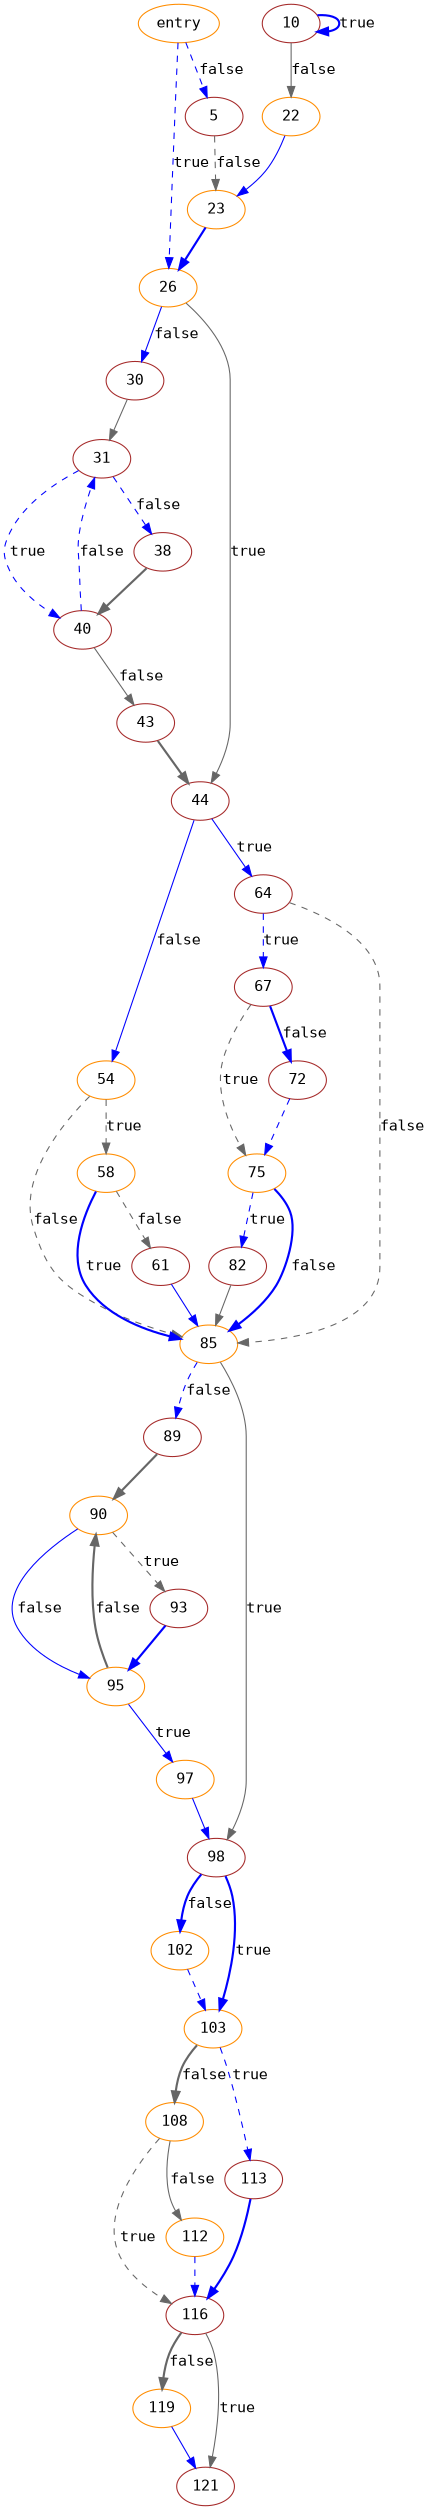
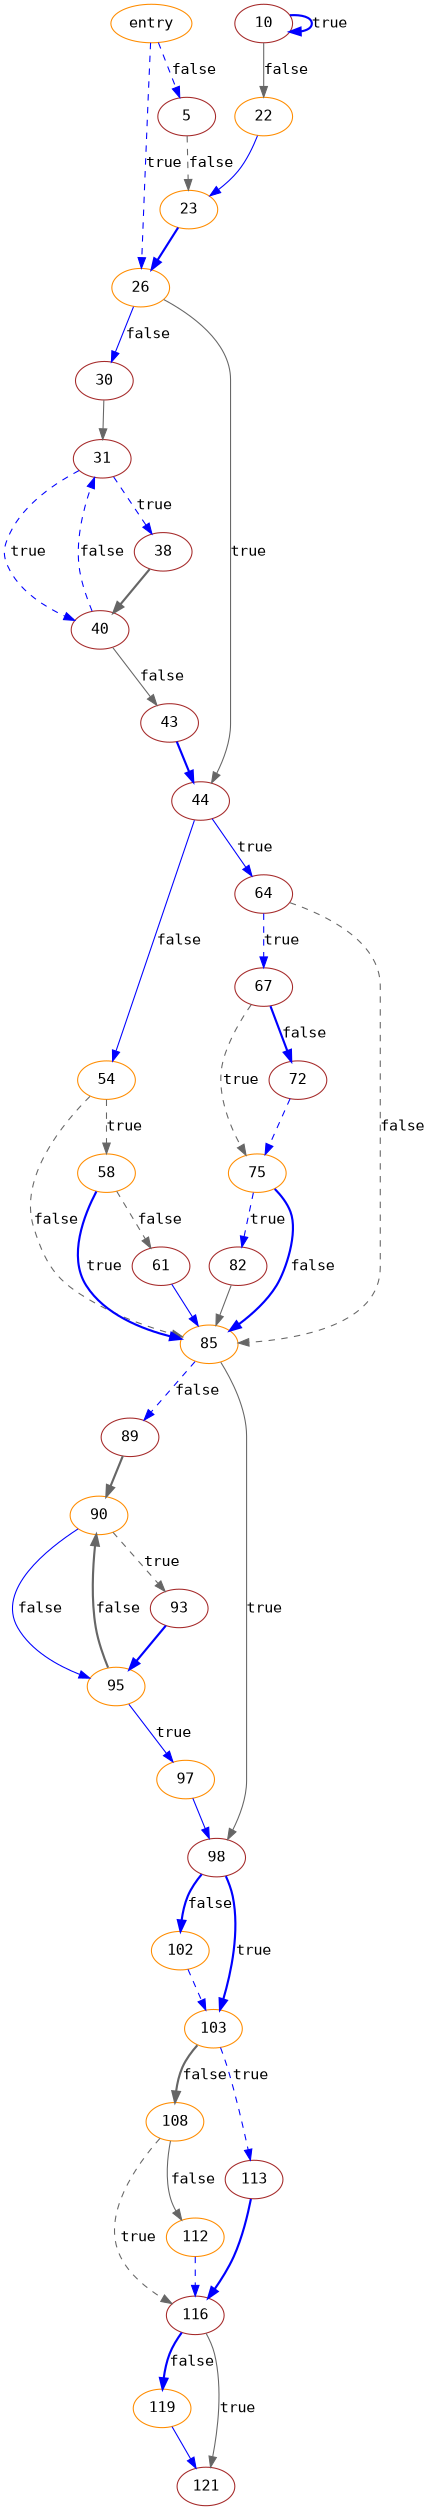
(159, 505) -> (155, 505)
(170, 758) -> (183, 757)
(169, 2354) -> (170, 2354)
